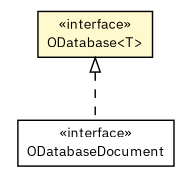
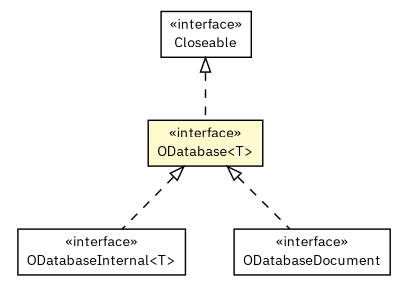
none -> (205, 34)
none -> (101, 252)
